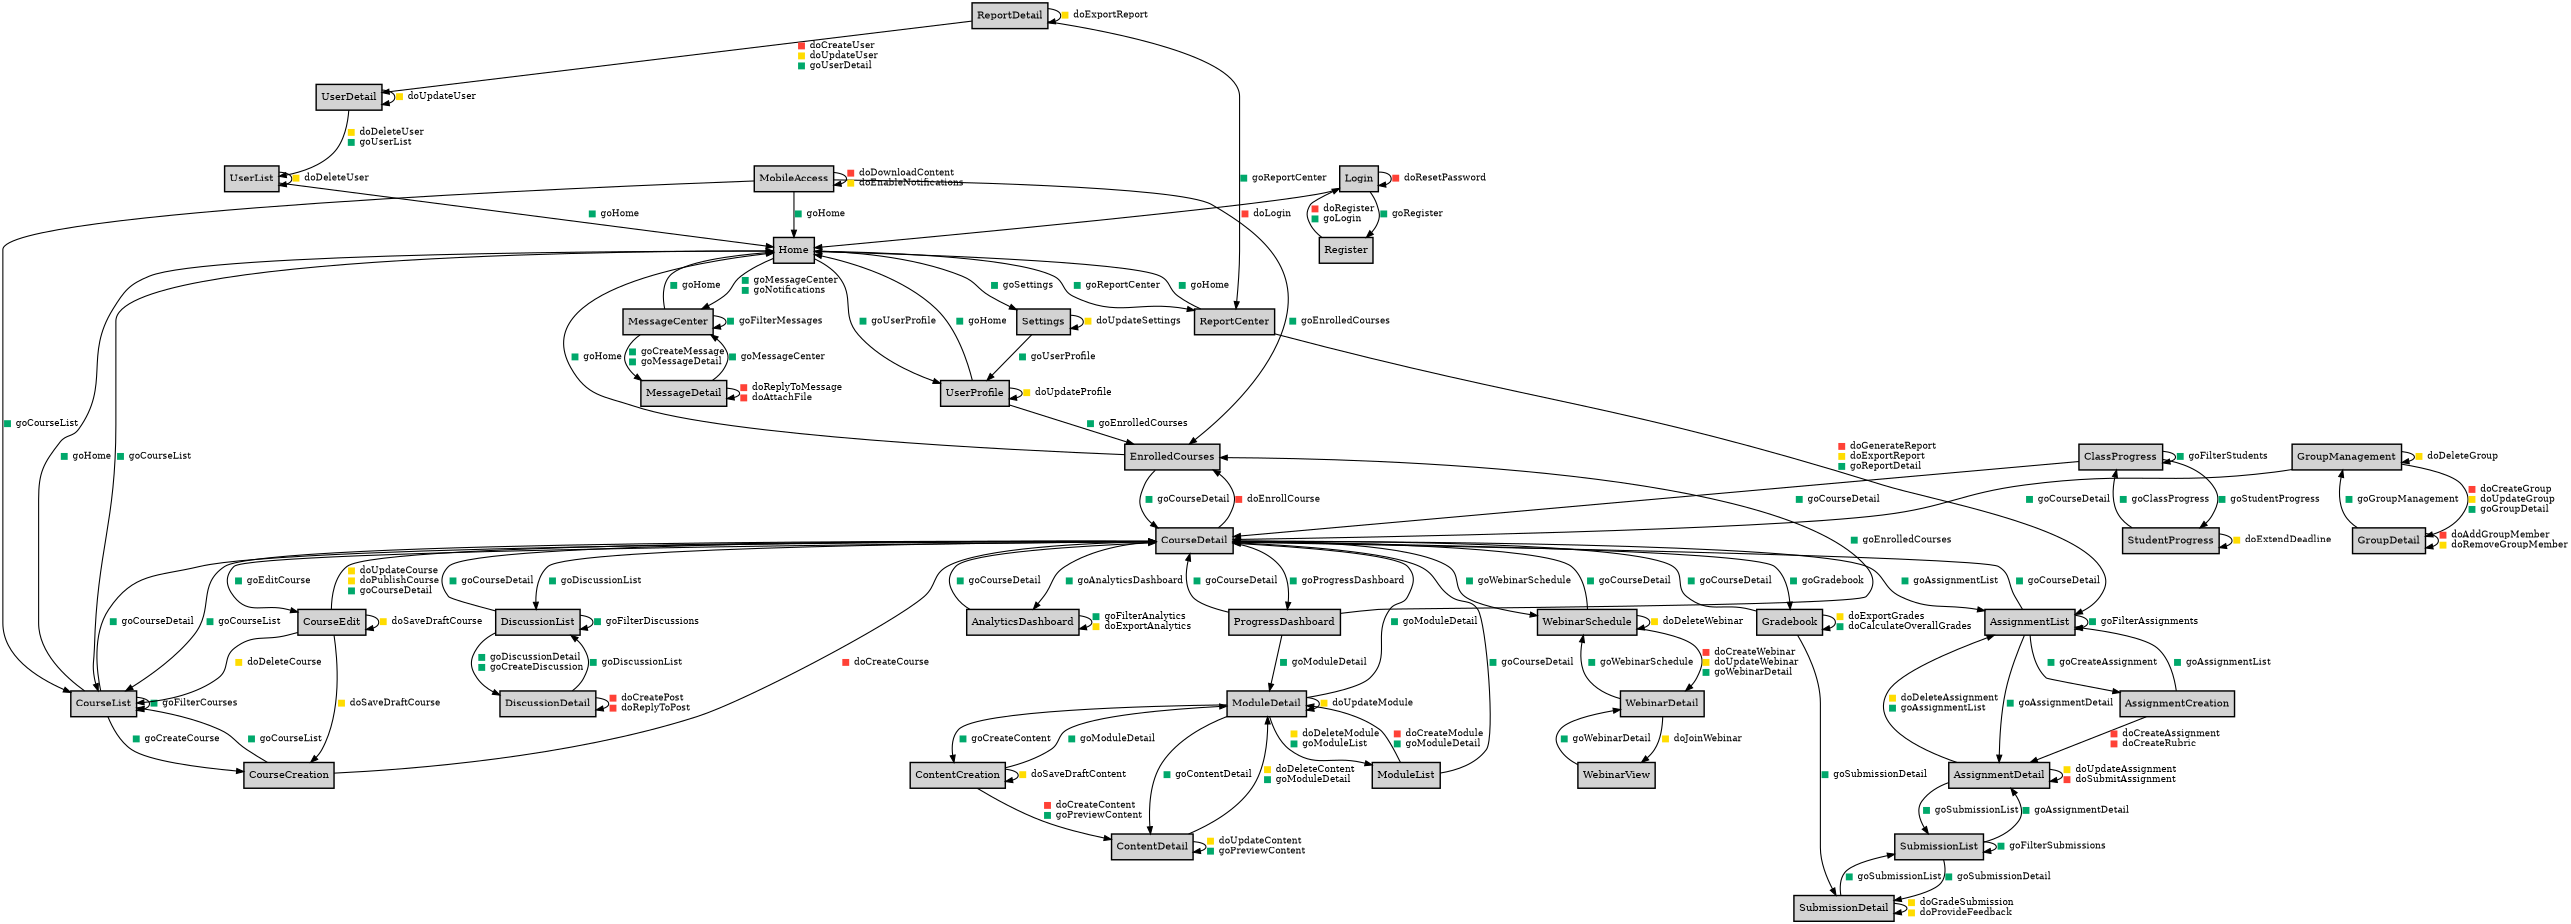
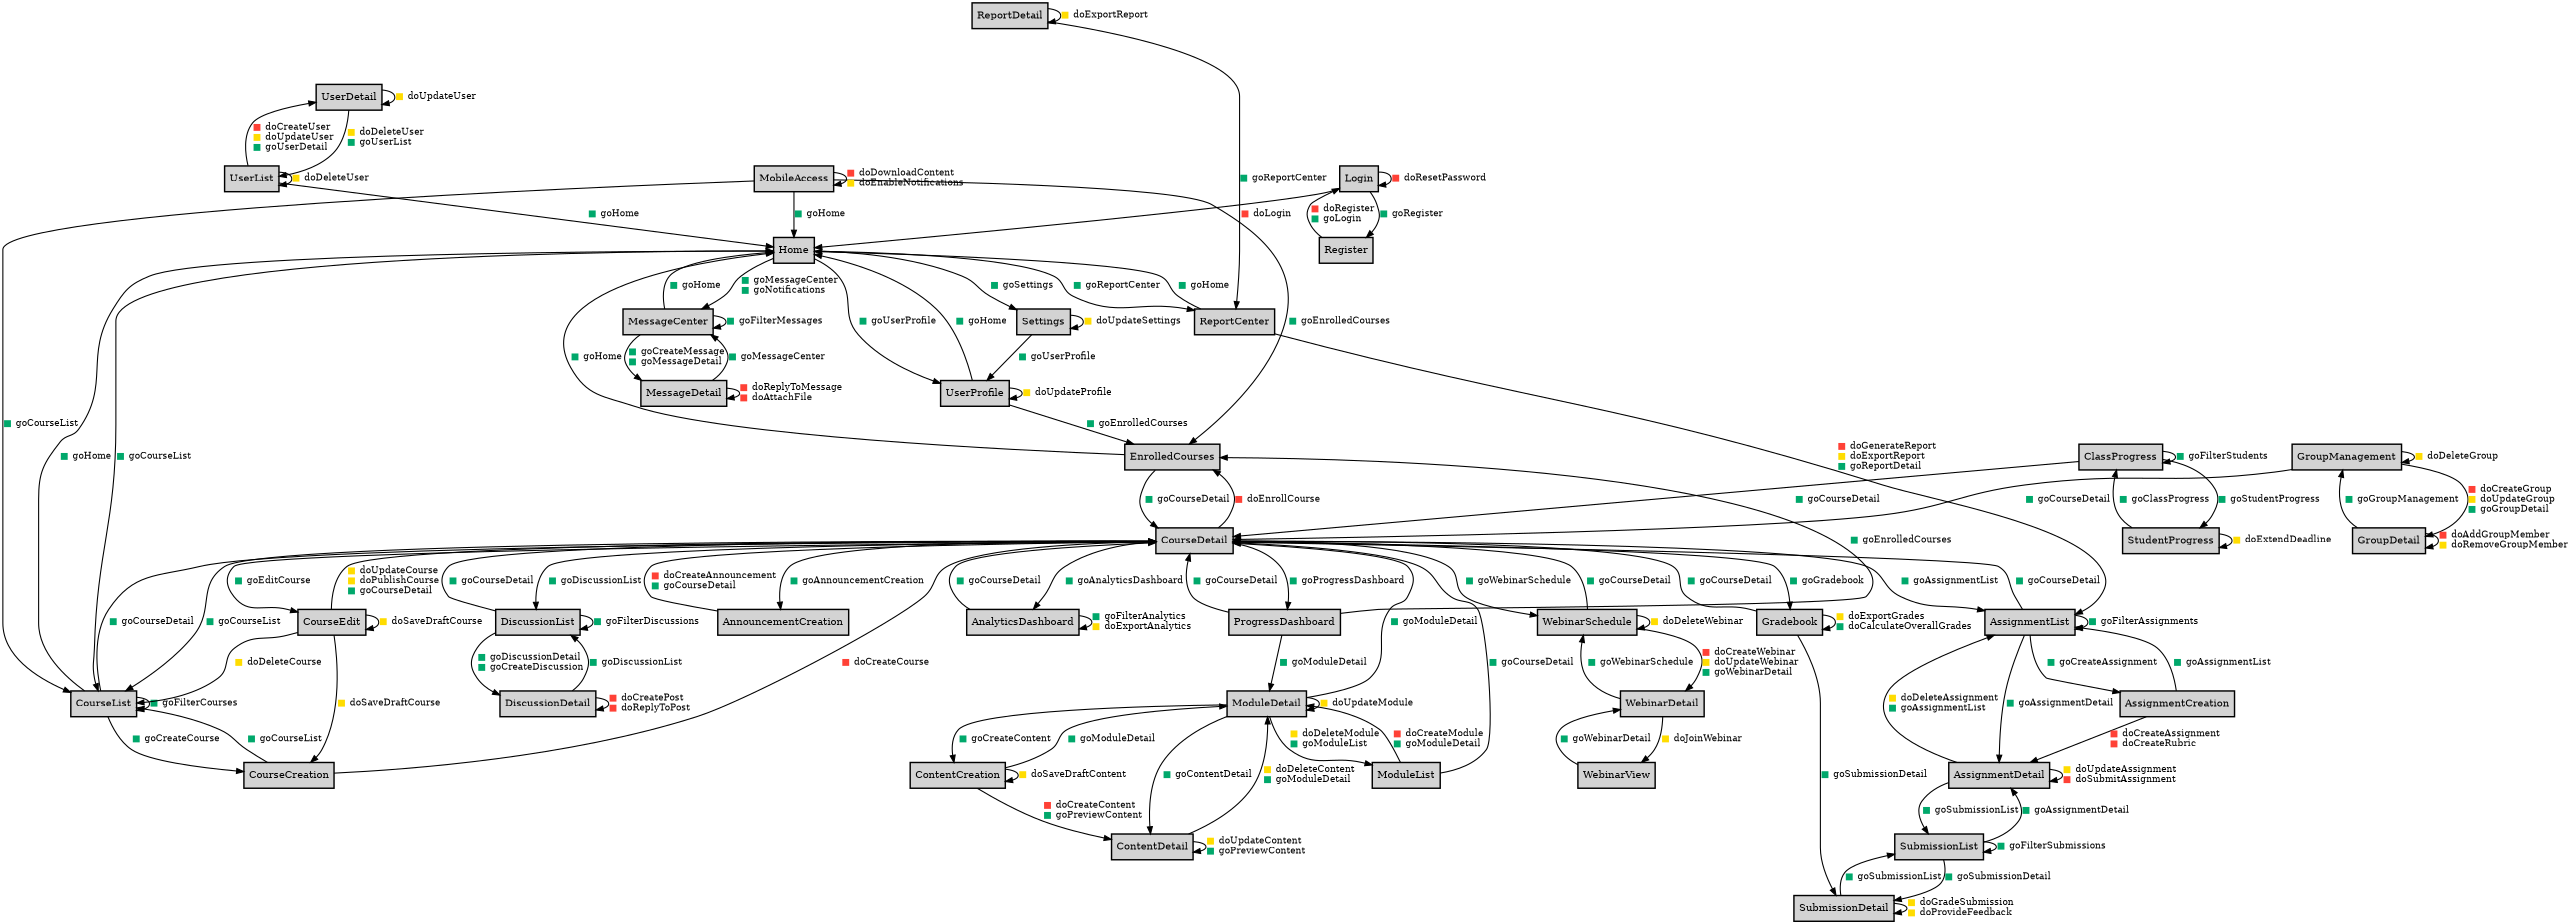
(680, 56) -> (259, 118)
none -> (783, 622)
